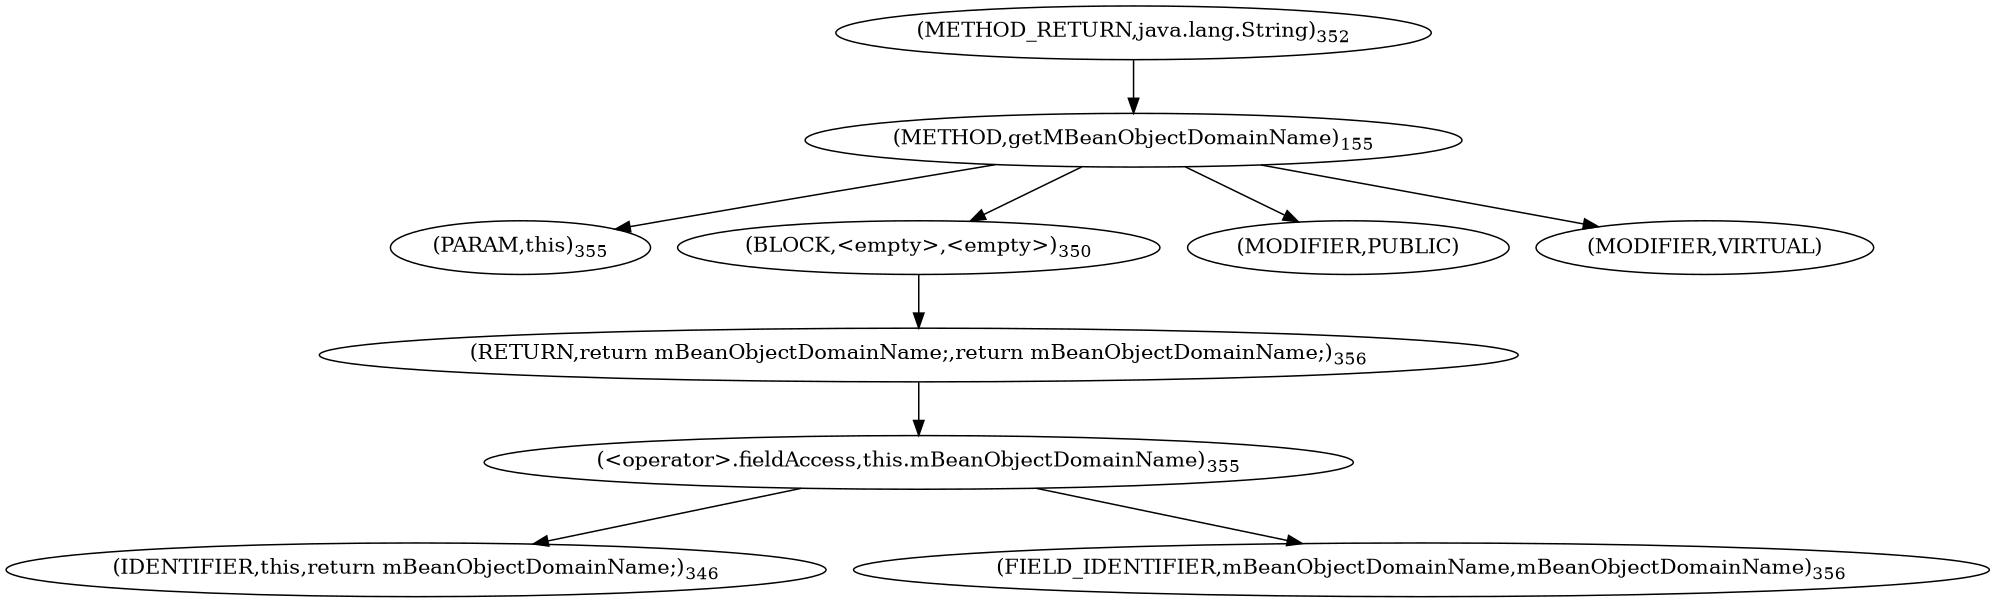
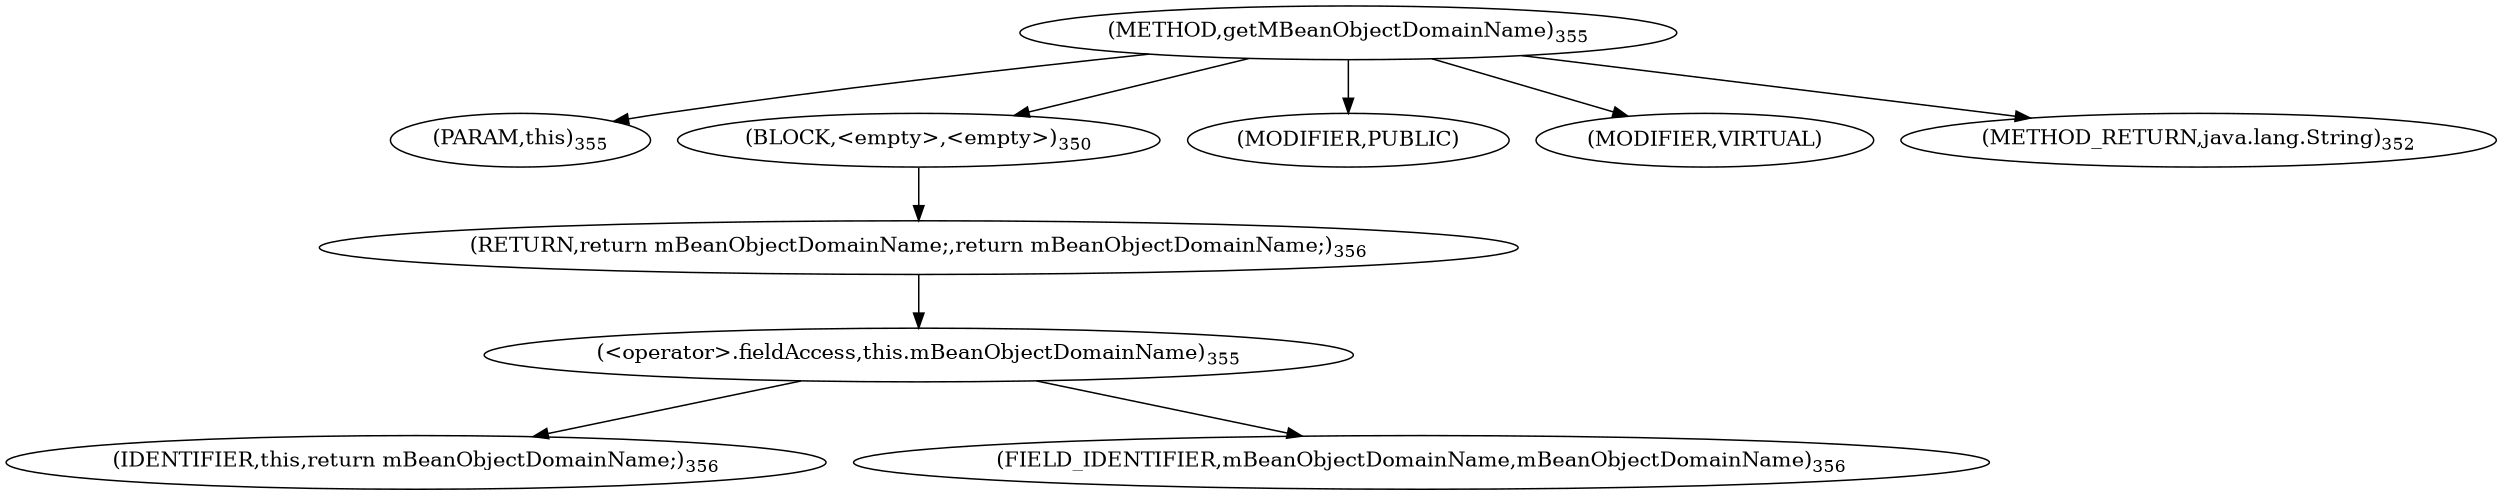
(1134, 79) -> (1769, 86)
(1357, 138) -> (1572, 31)
(702, 568) -> (702, 460)
